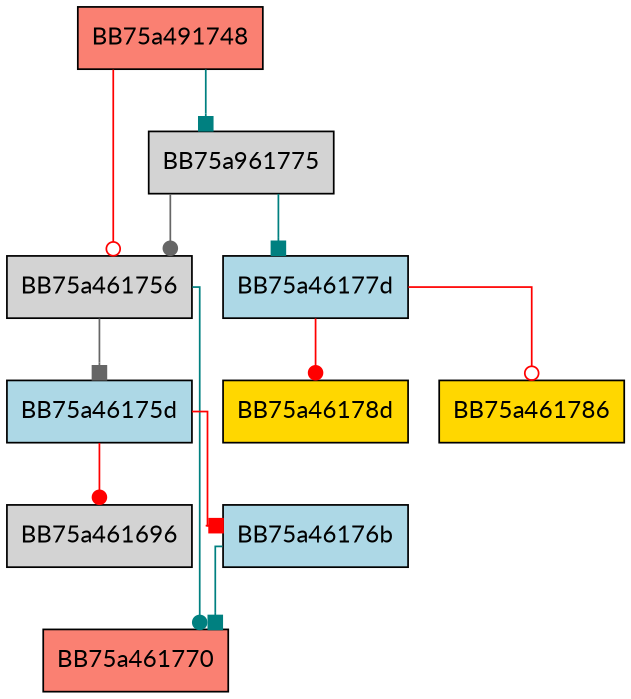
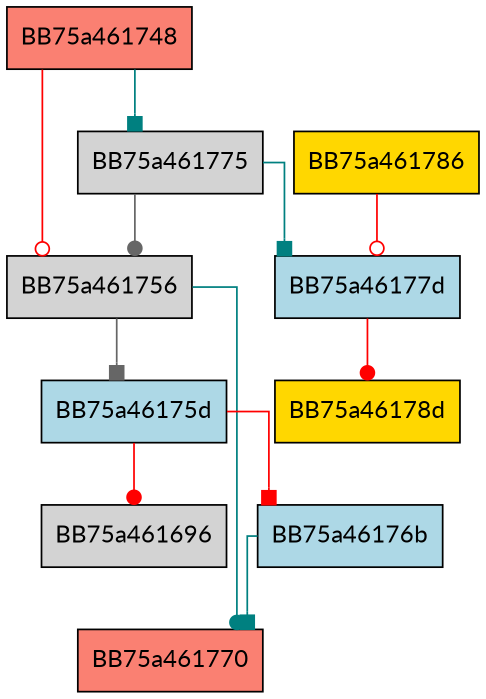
(170, 38) -> (99, 38)
(241, 163) -> (170, 163)
(510, 287) -> (377, 218)
